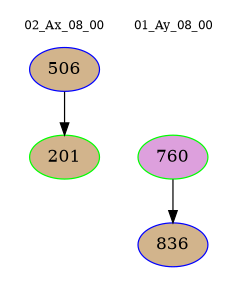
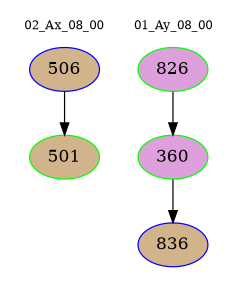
none -> (173, 69)
(65, 157) -> (65, 157)
(173, 157) -> (173, 157)
